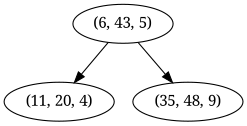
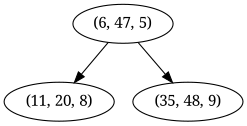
(123, 24) -> (123, 24)
(59, 102) -> (59, 102)
